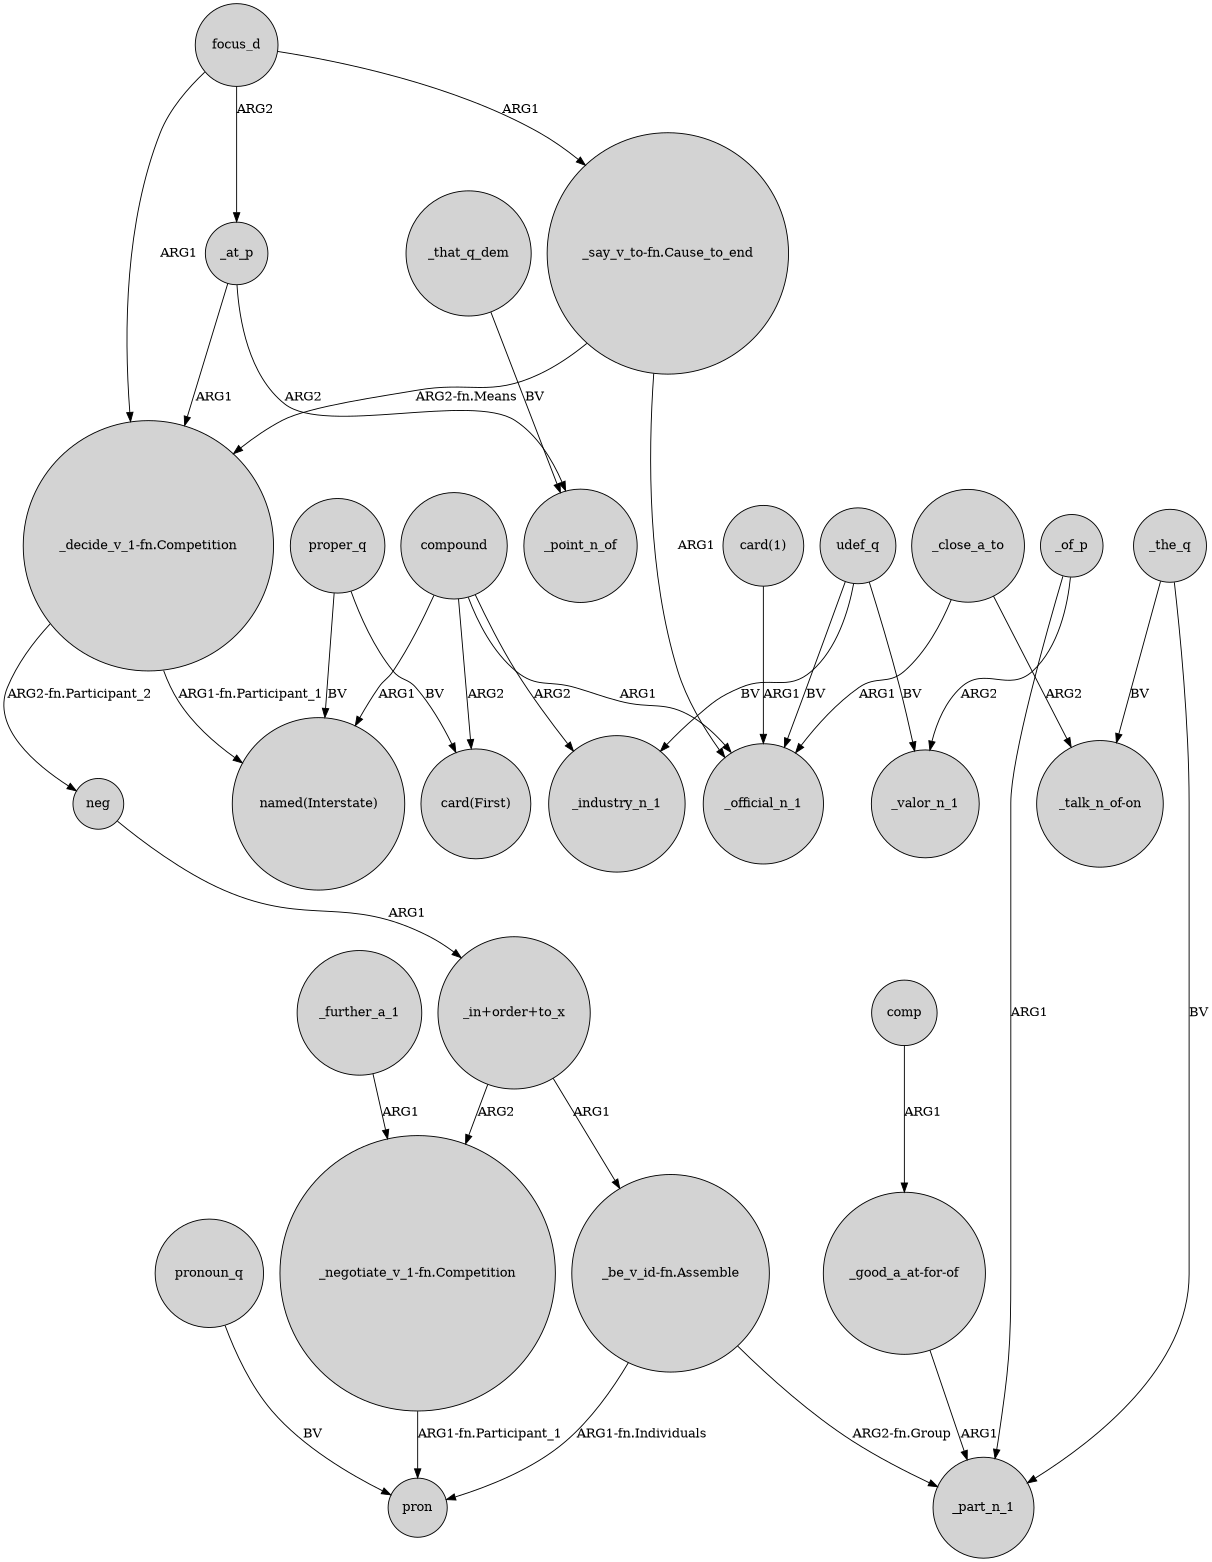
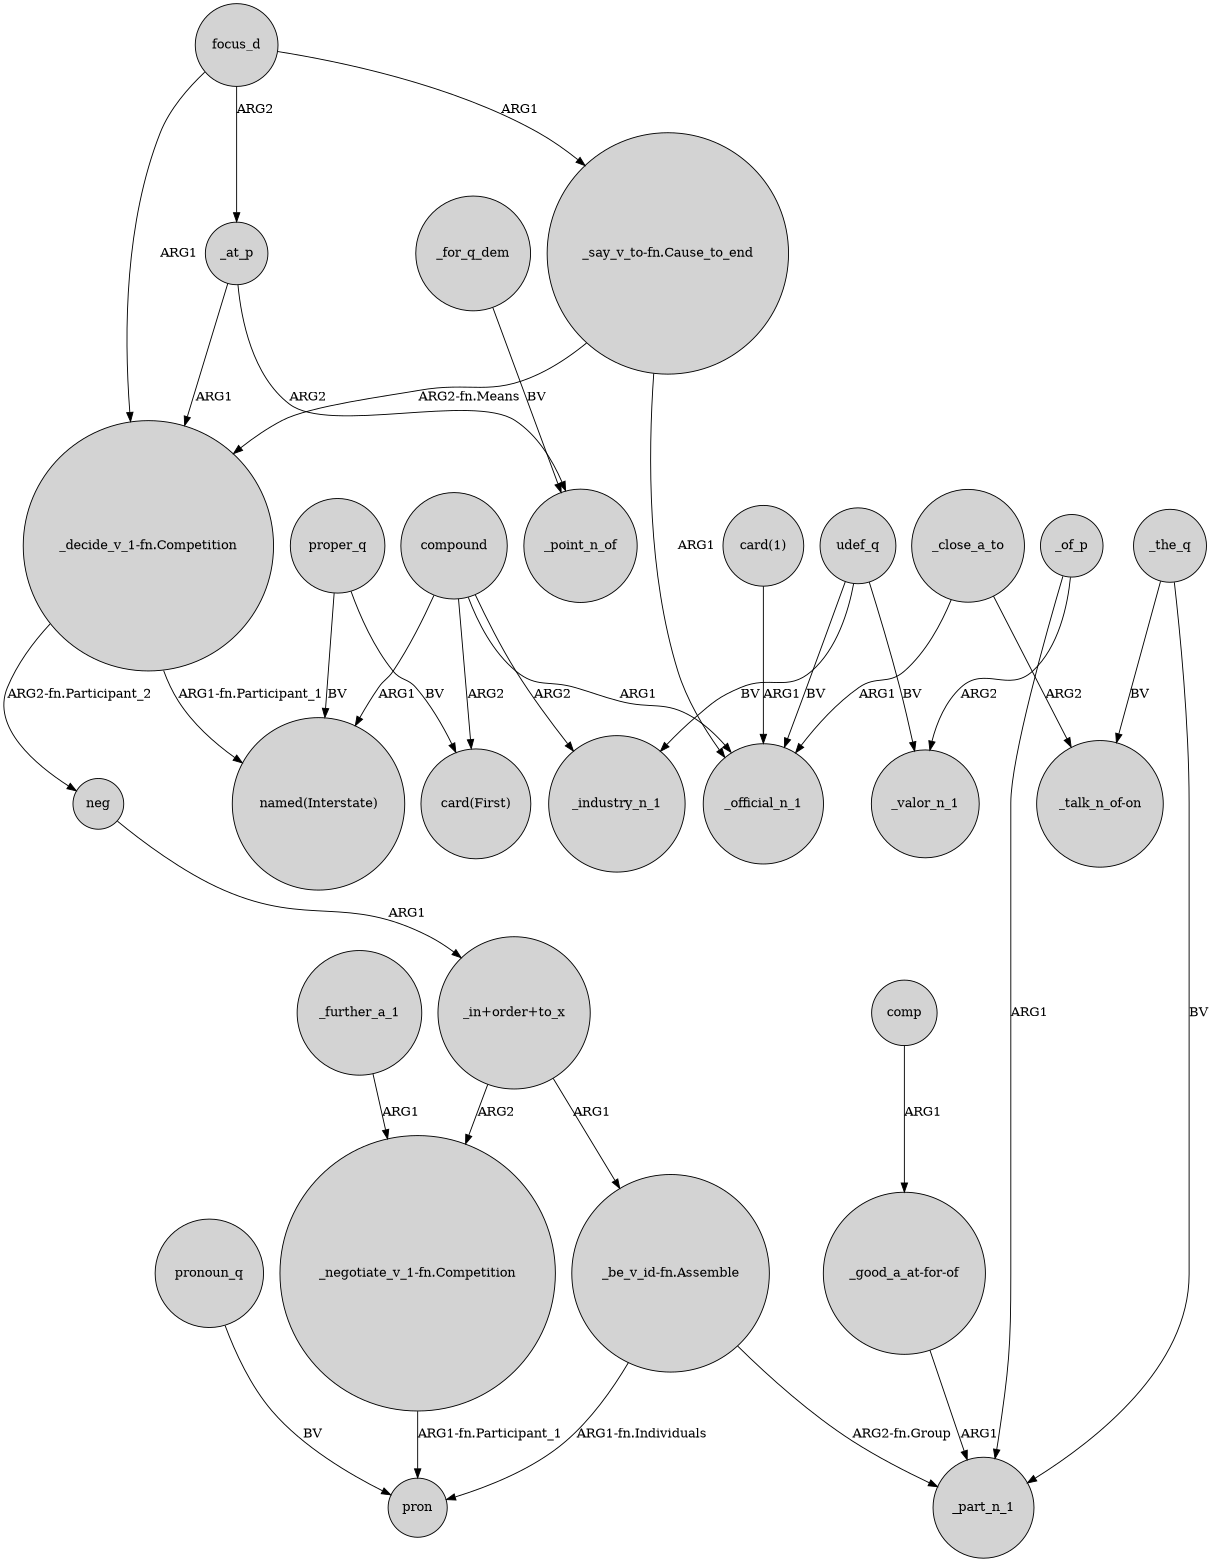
(469, 253) -> (473, 253)
